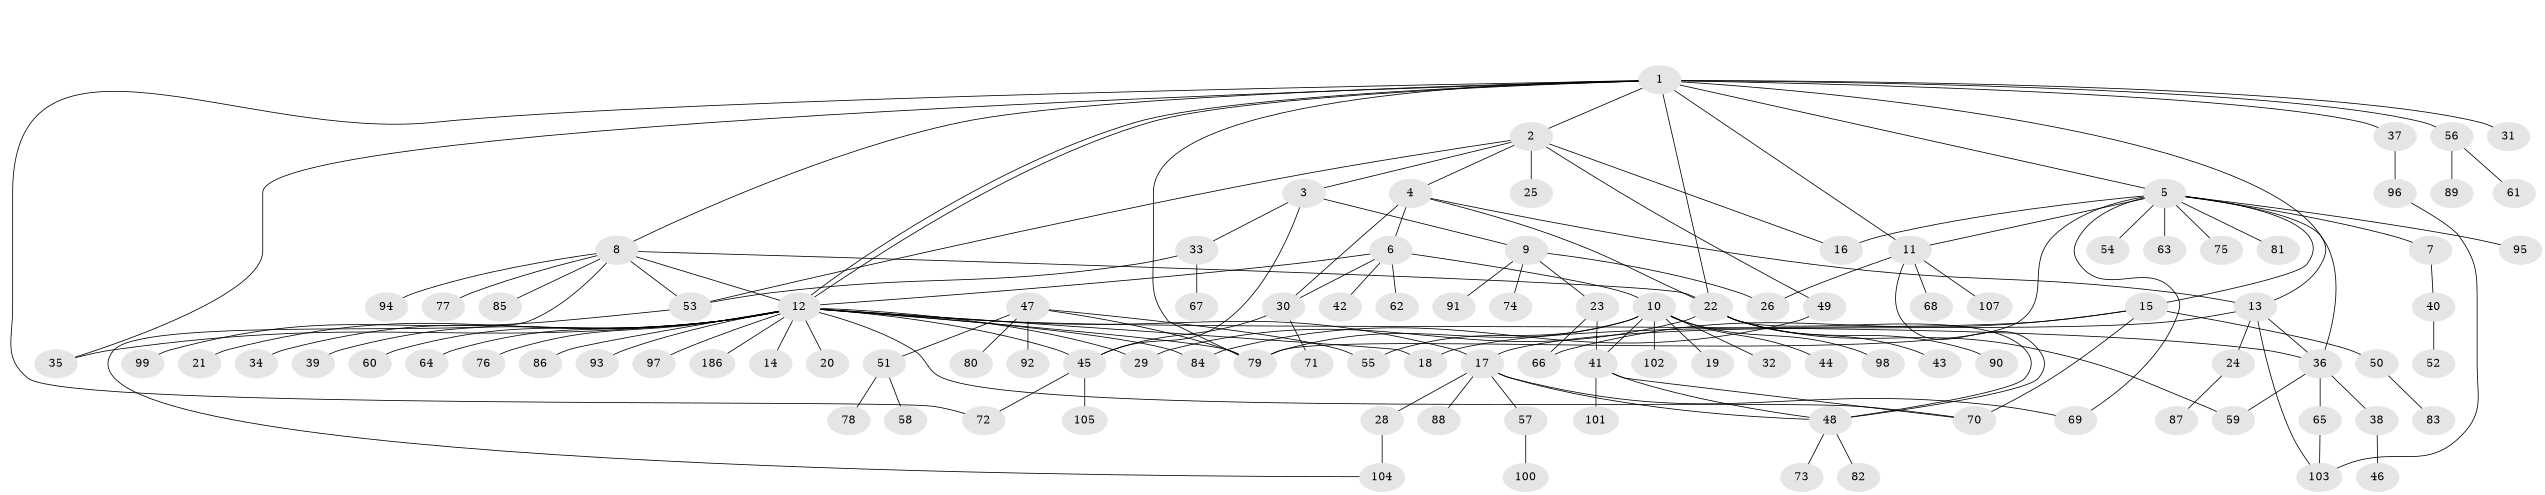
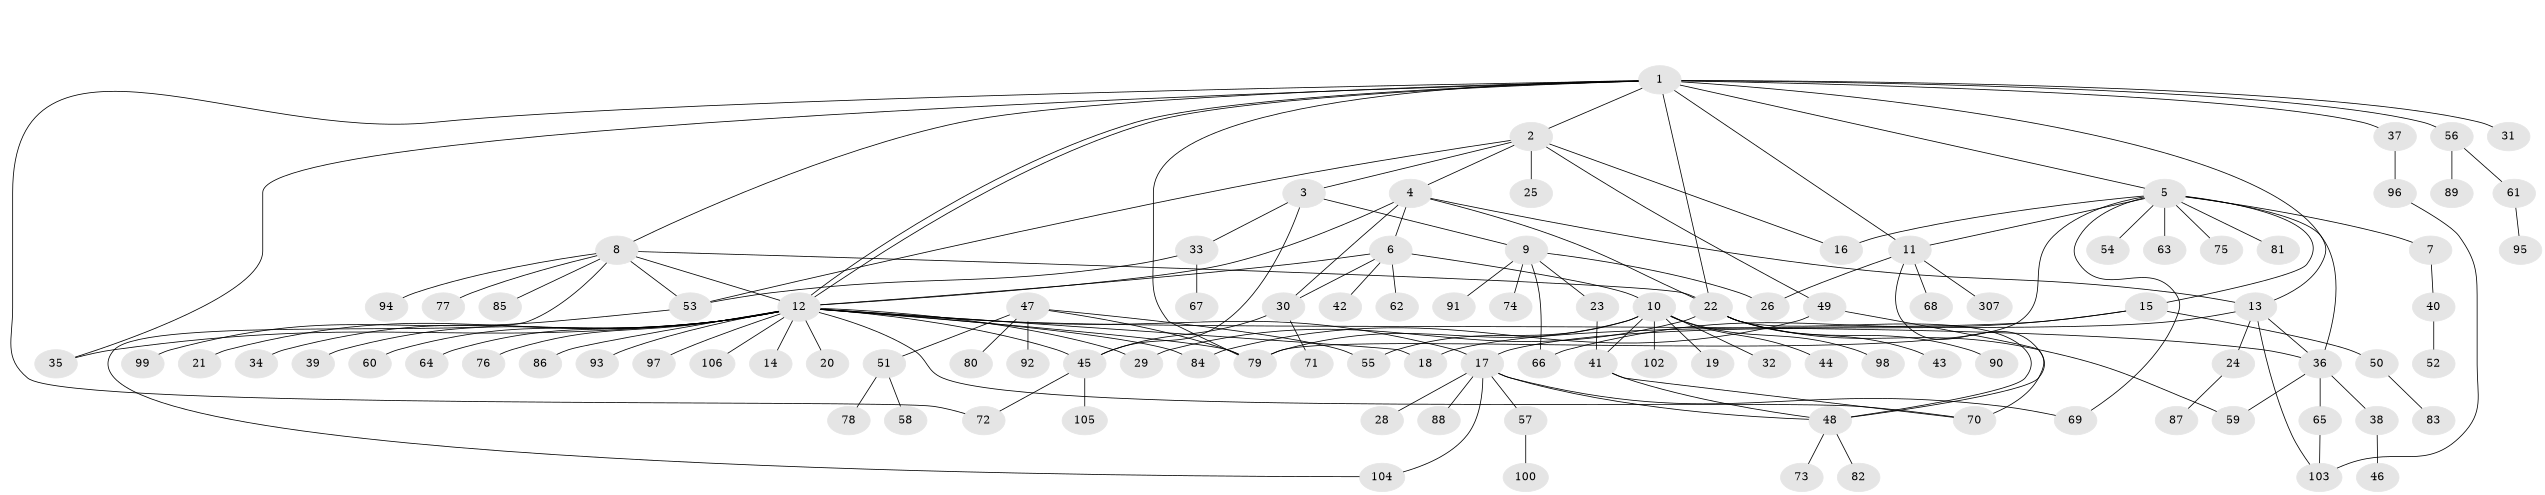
(2344, 217) -> (2517, 222)
none -> (1229, 263)
(1990, 307) -> (1990, 307)
(1568, 335) -> (1541, 306)
(712, 364) -> (712, 364)
(2065, 369) -> (1986, 338)
(1596, 421) -> none
(1382, 449) -> (1462, 441)
